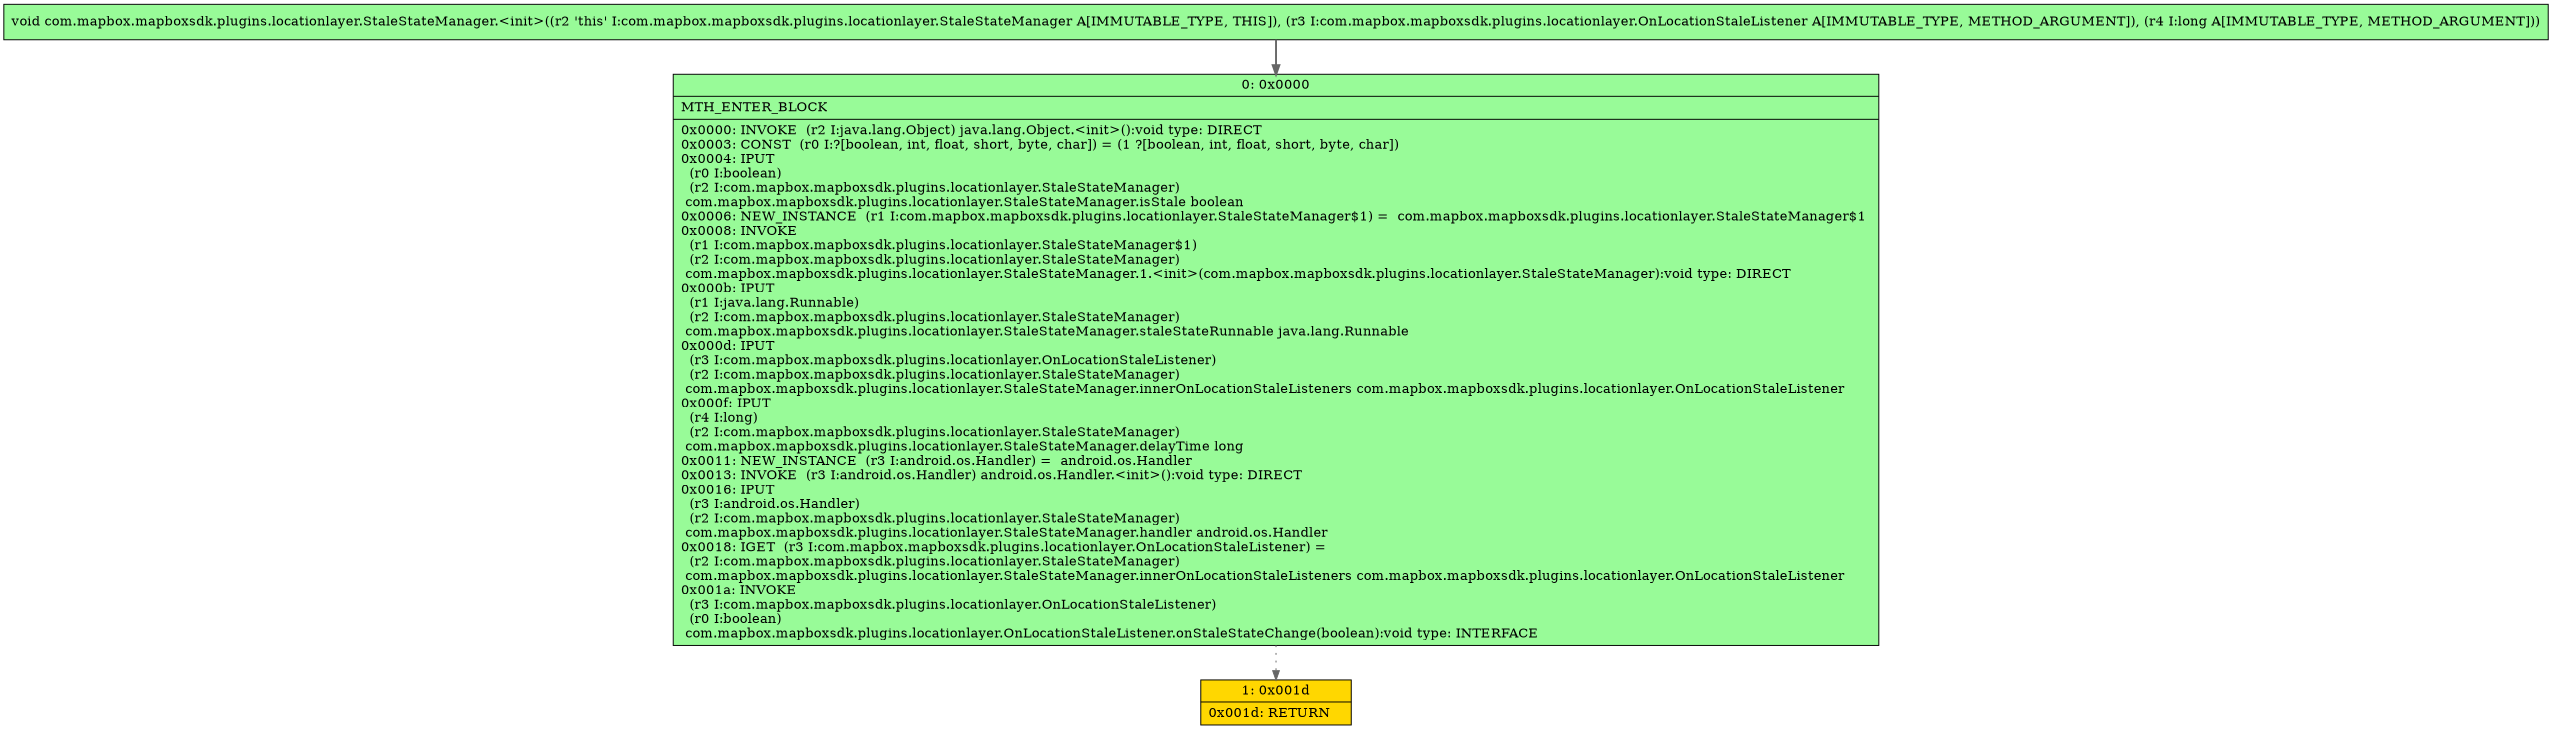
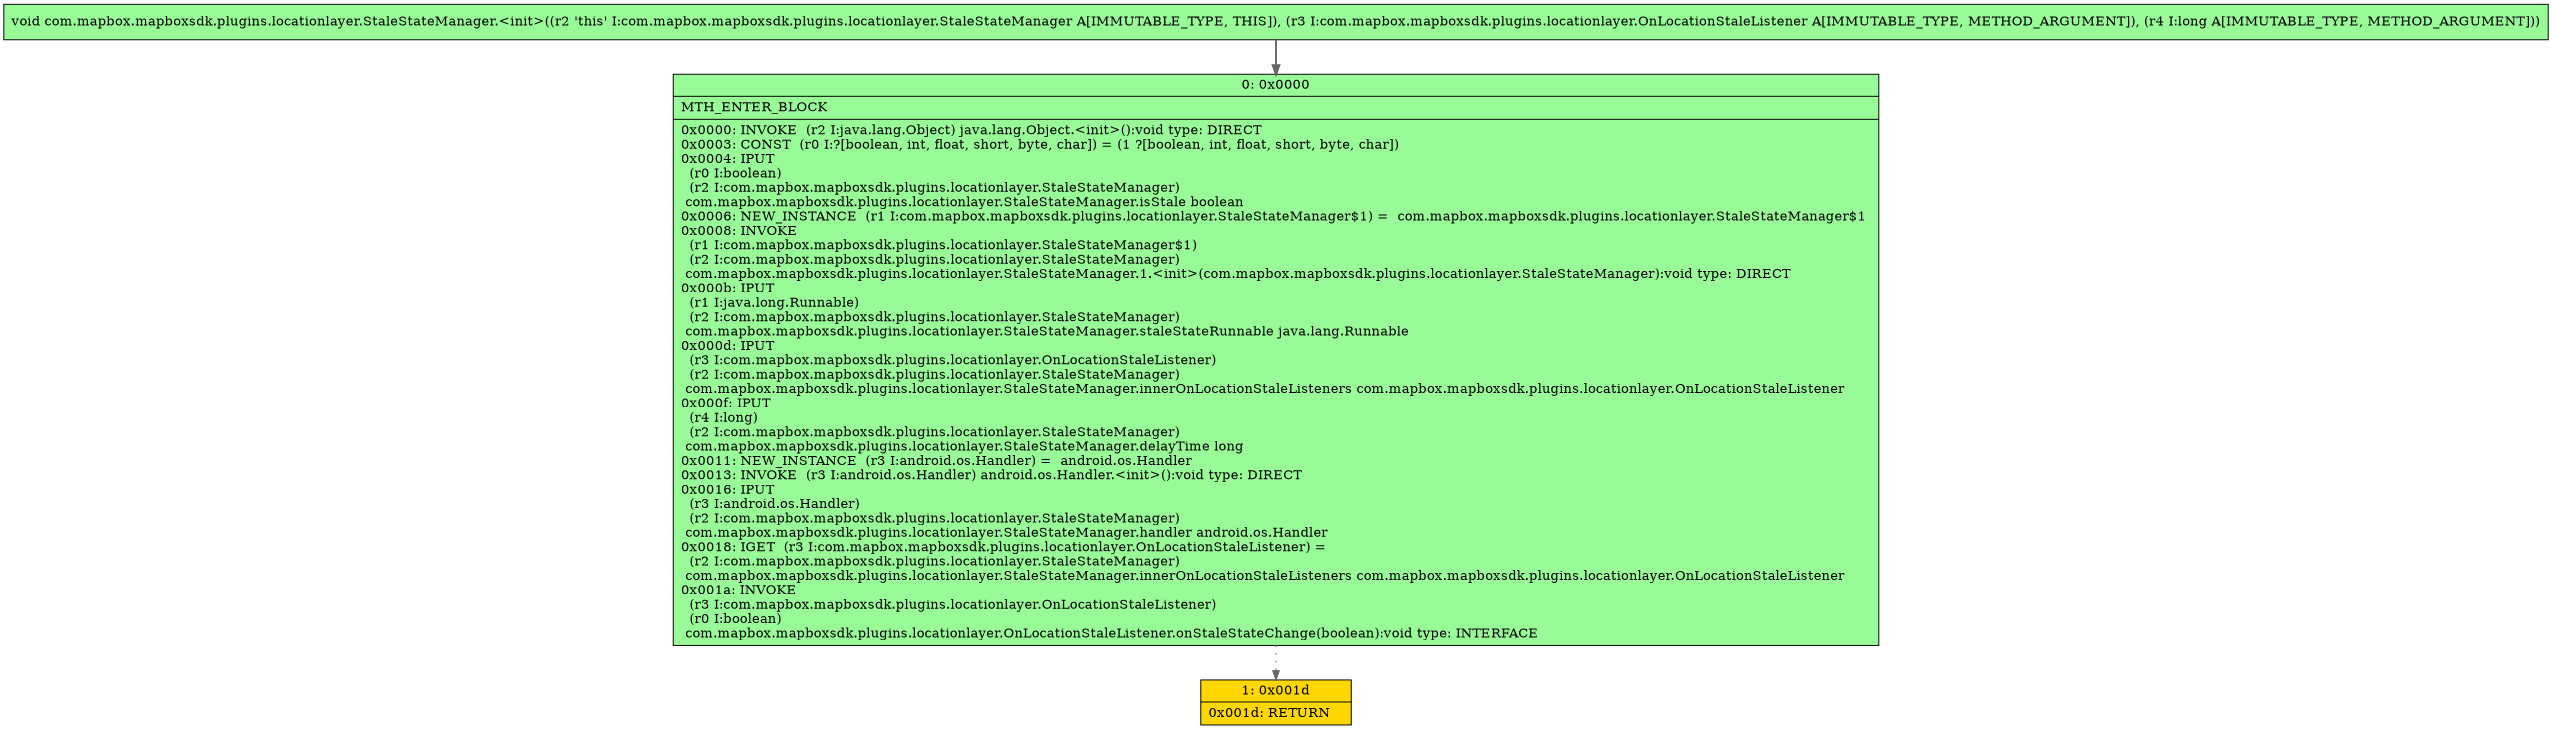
(770, 303) -> (770, 303)
